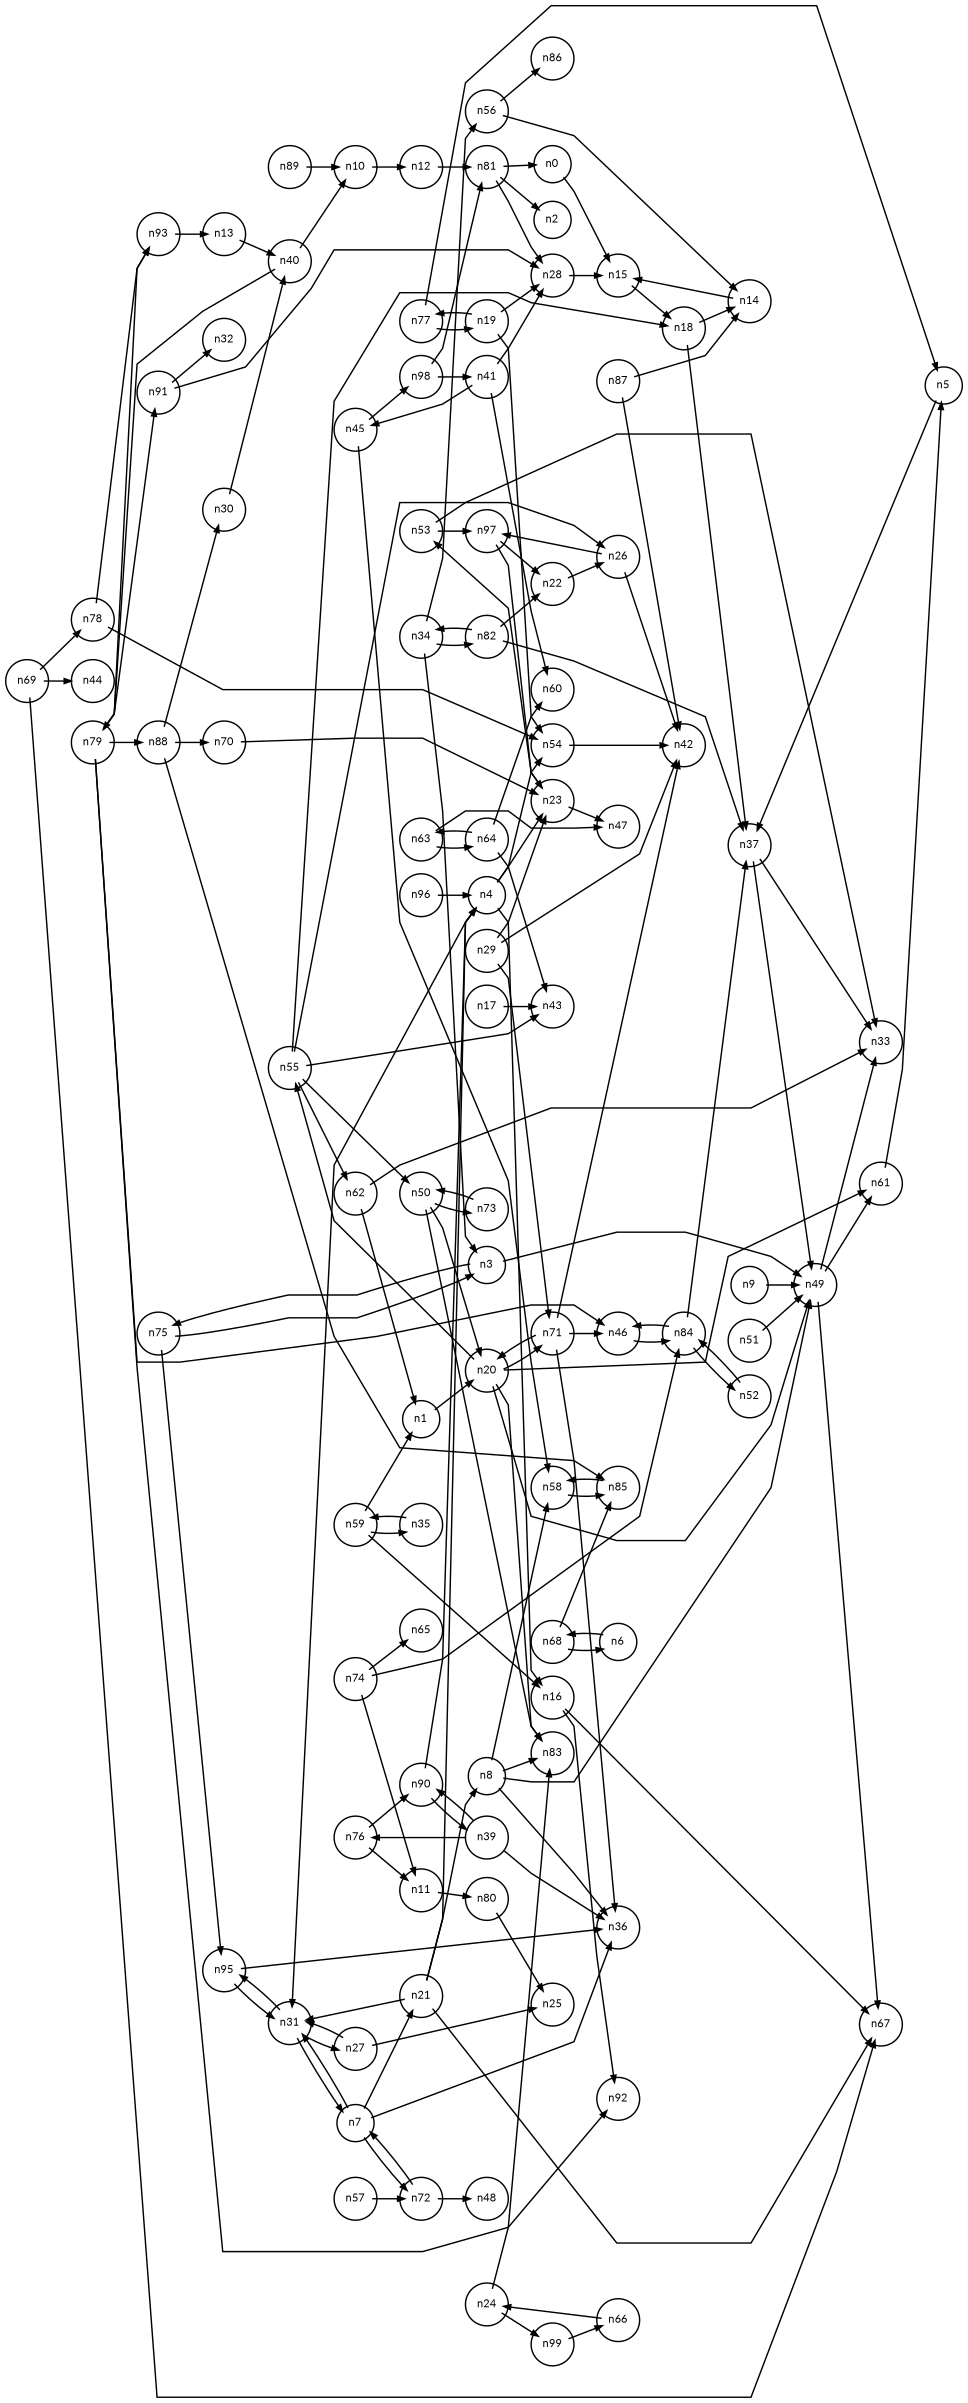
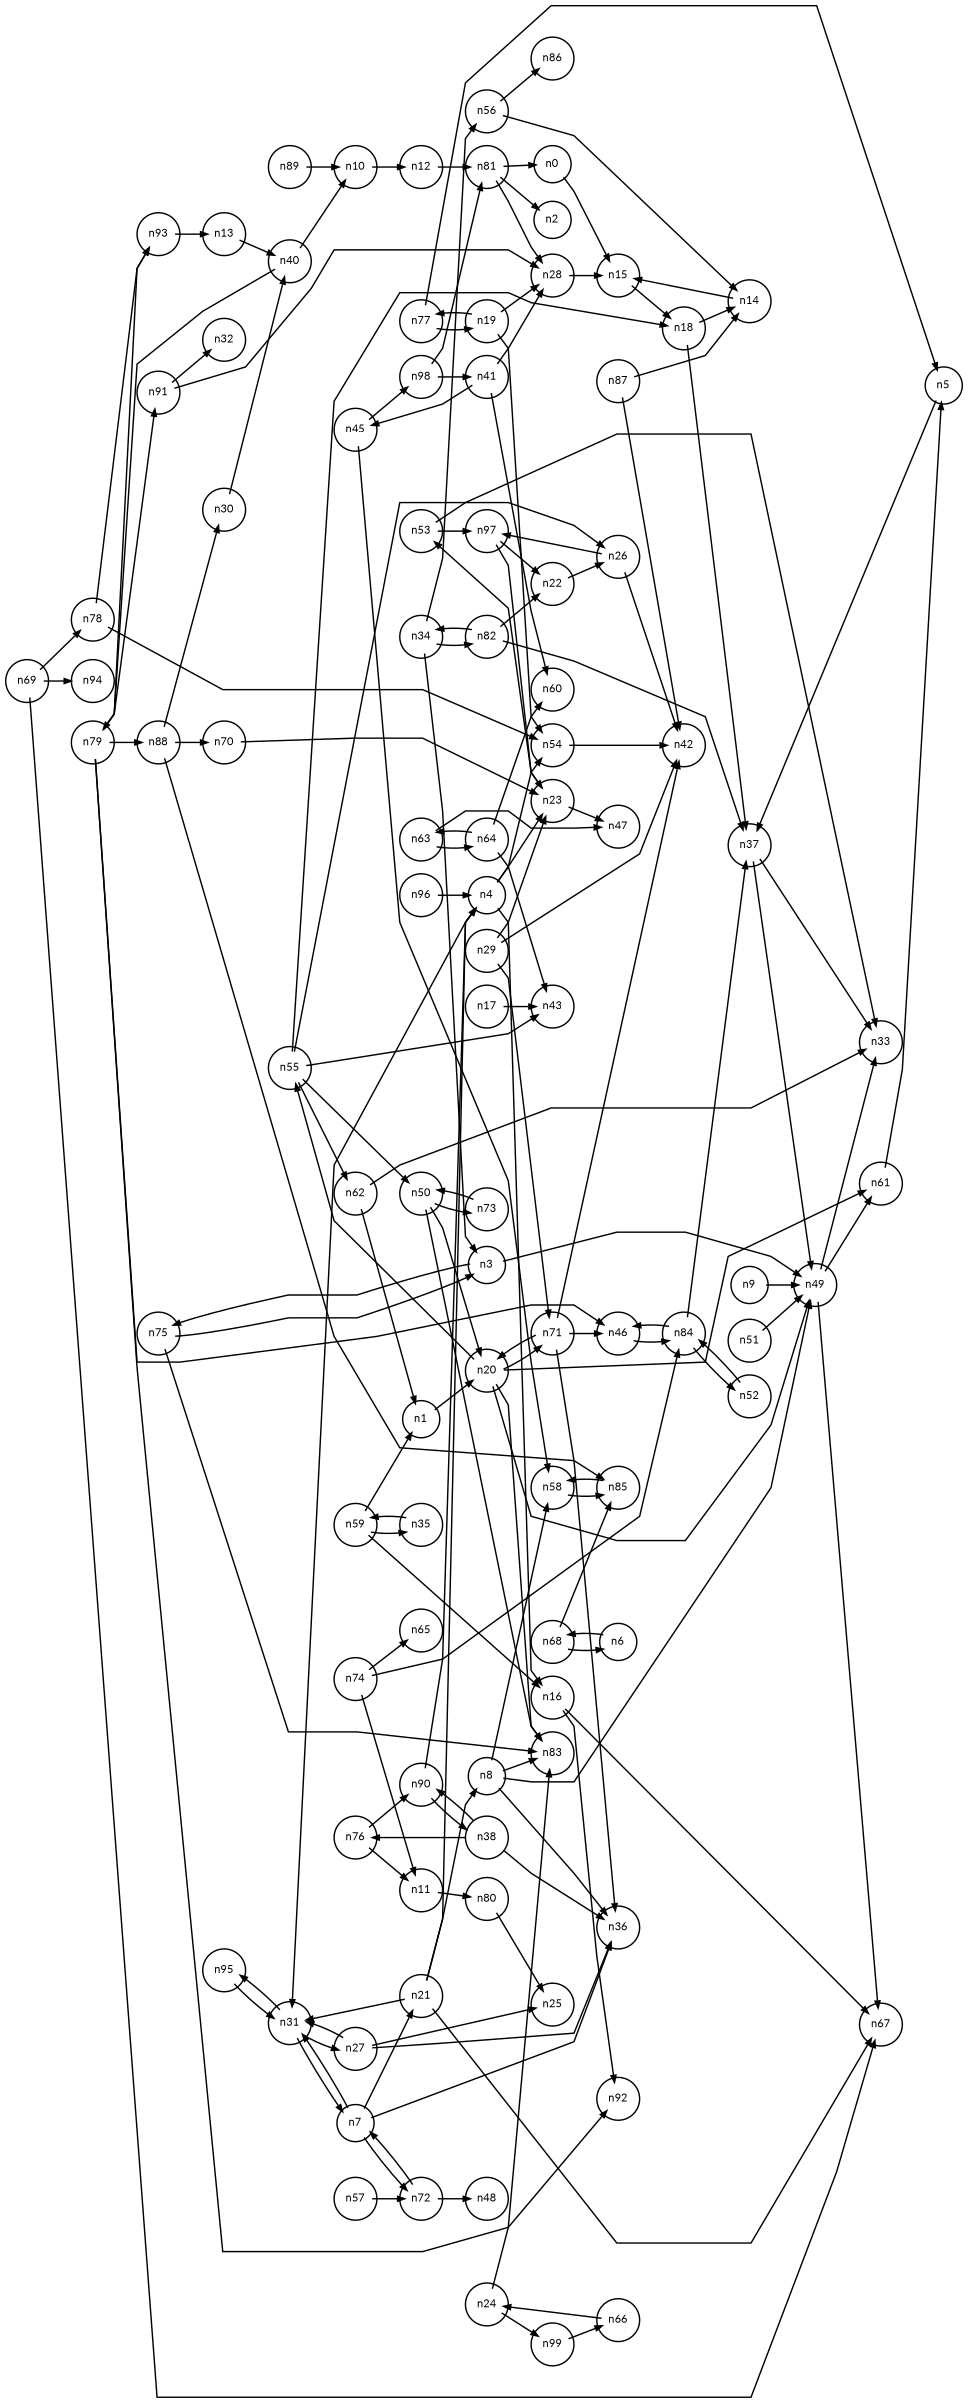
(93, 681) -> (93, 681)
(191, 1648) -> (264, 1655)
(487, 1838) -> (487, 1838)
(418, 1949) -> (511, 2038)
